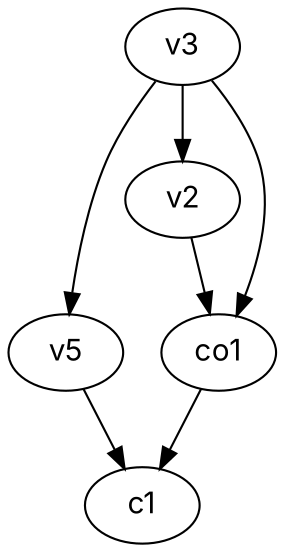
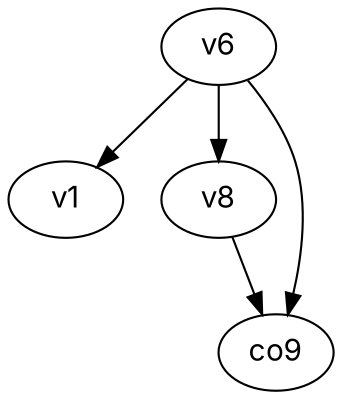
(183, 47) -> (219, 47)
(183, 200) -> (219, 200)
(66, 353) -> (66, 200)
(219, 353) -> (276, 353)
(142, 505) -> none
